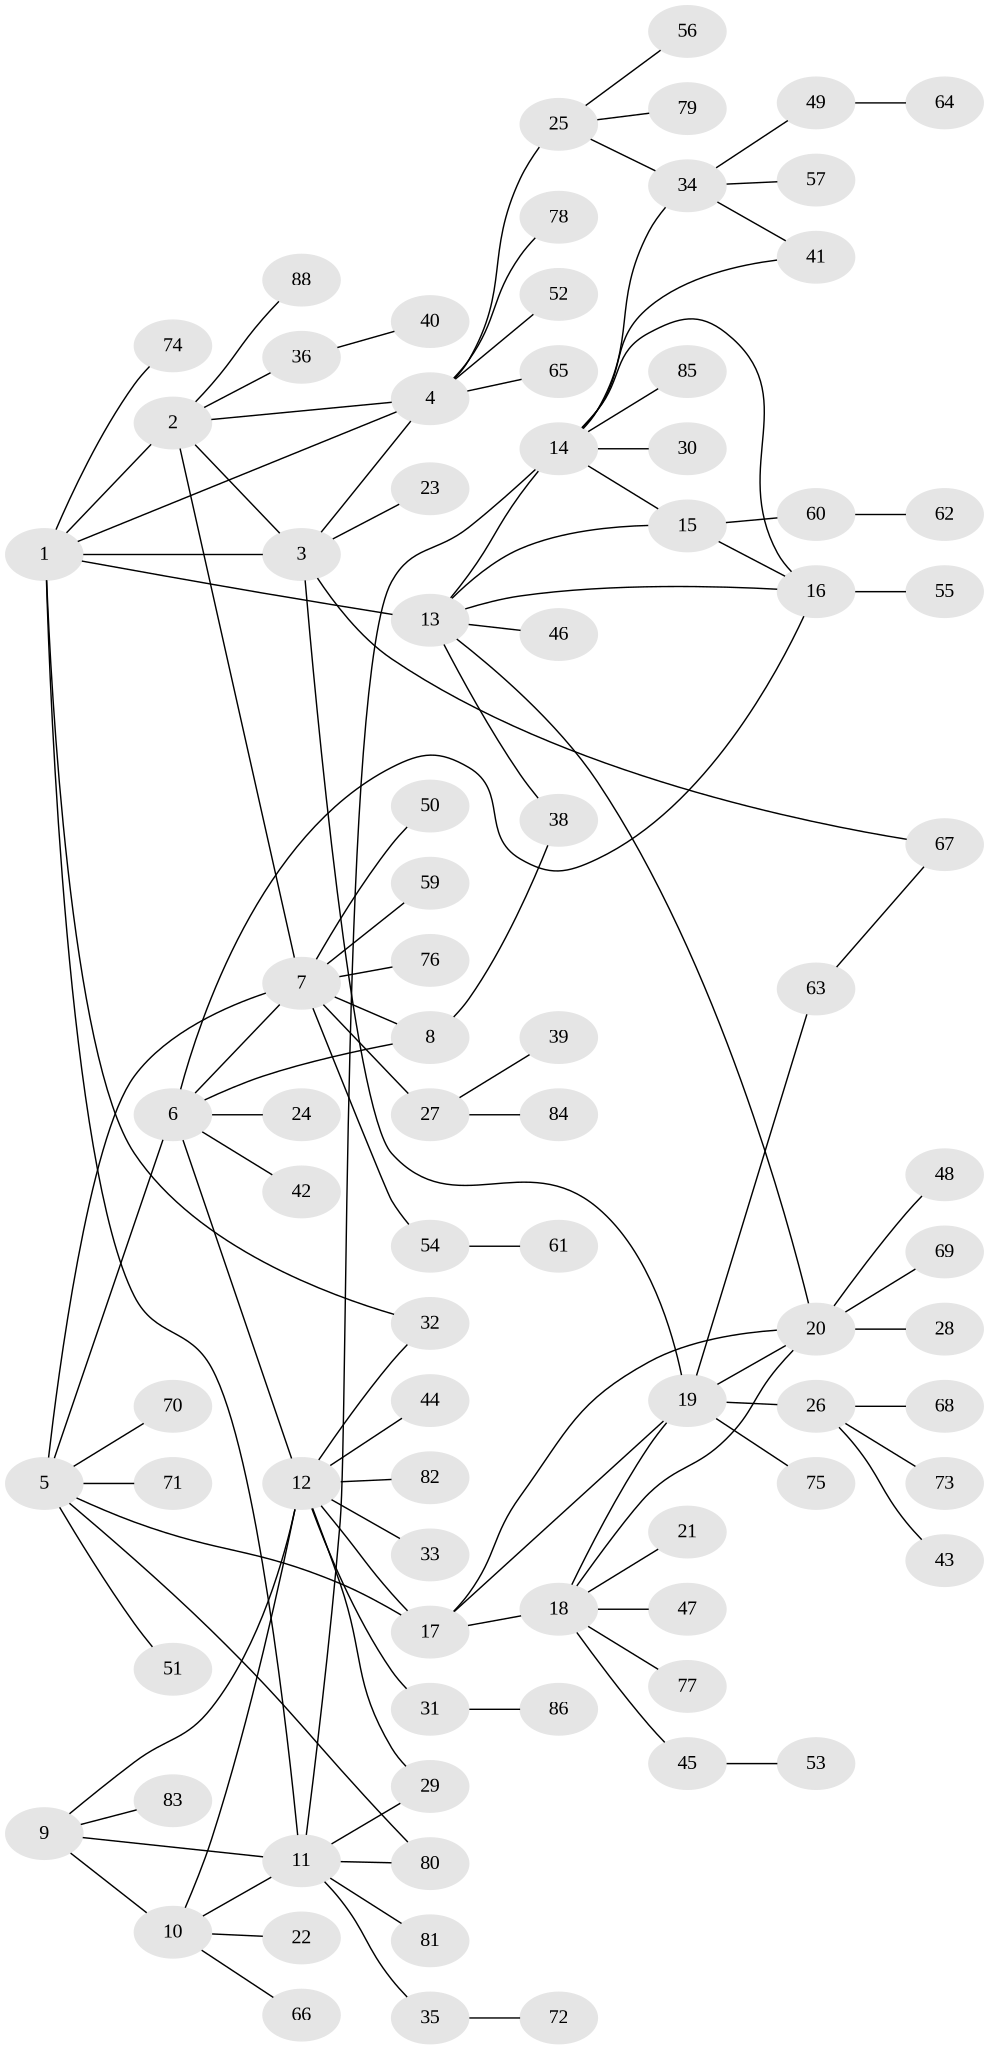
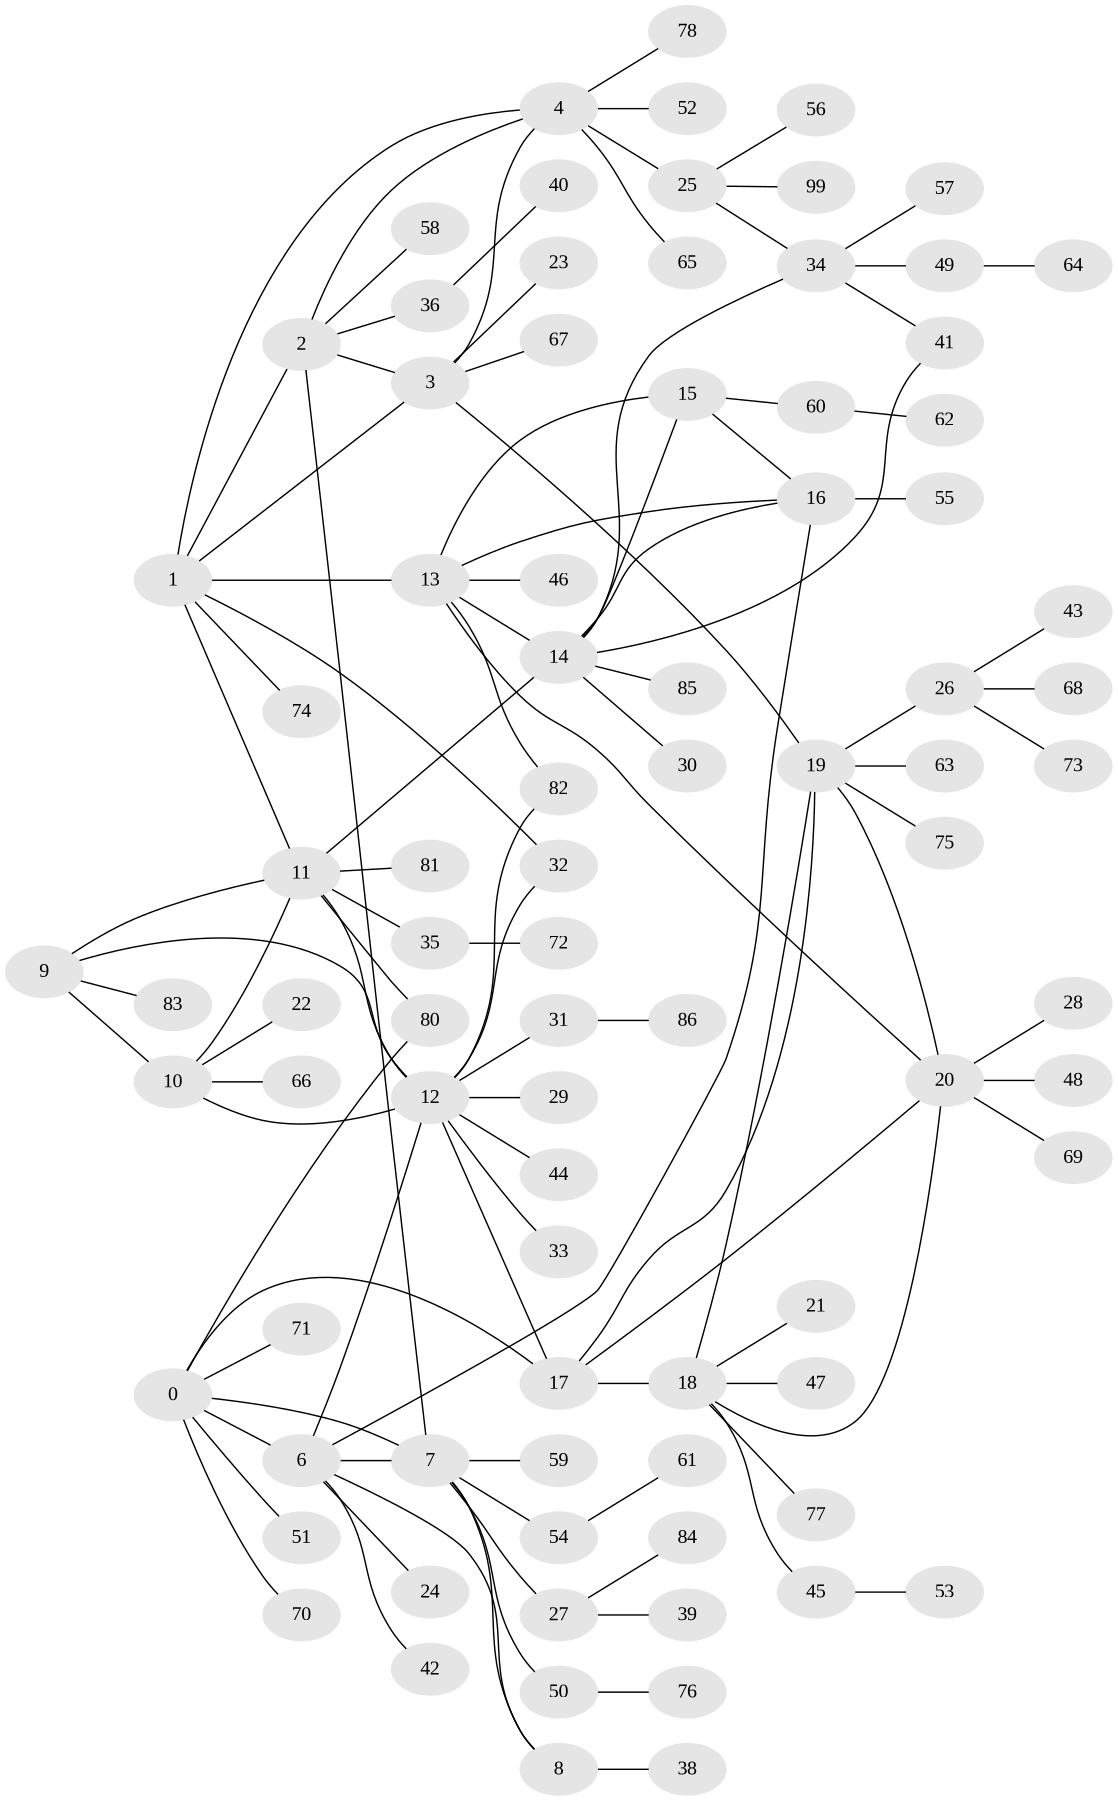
(687, 109) -> (816, 187)
(302, 280) -> (430, 229)
(488, 723) -> (494, 685)
(880, 917) -> none
(366, 972) -> (623, 1692)
(44, 1483) -> (173, 1395)
(366, 1824) -> (361, 972)
